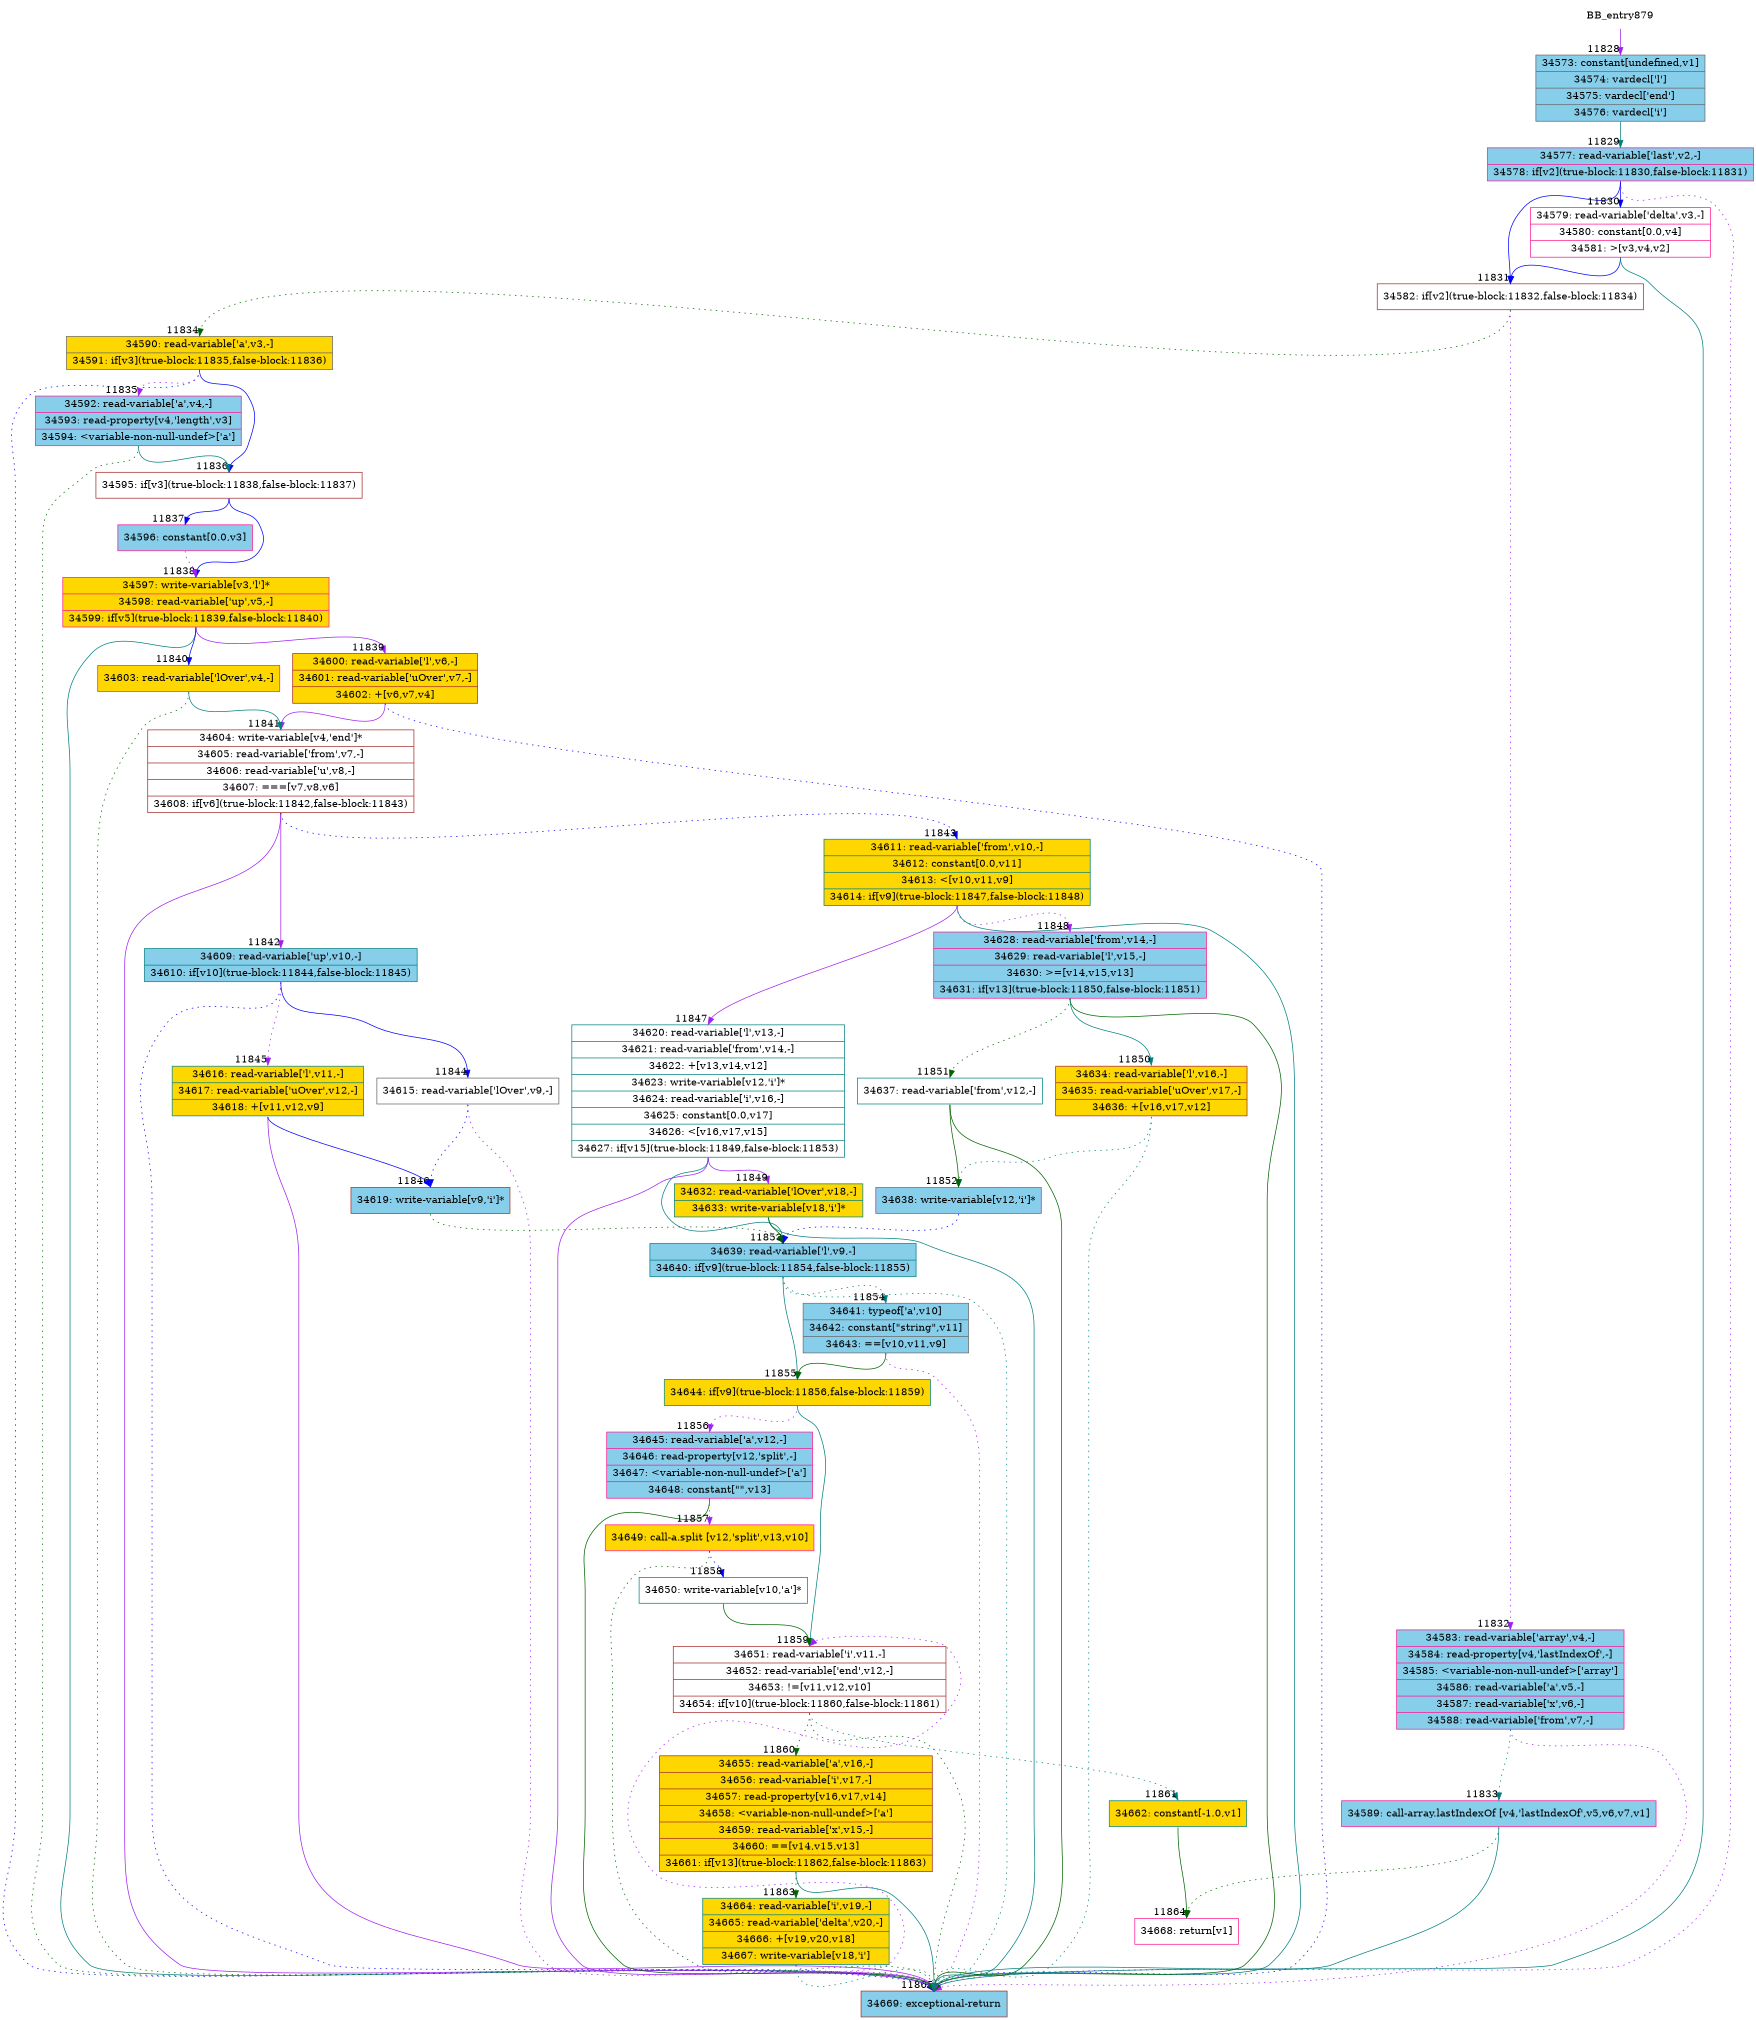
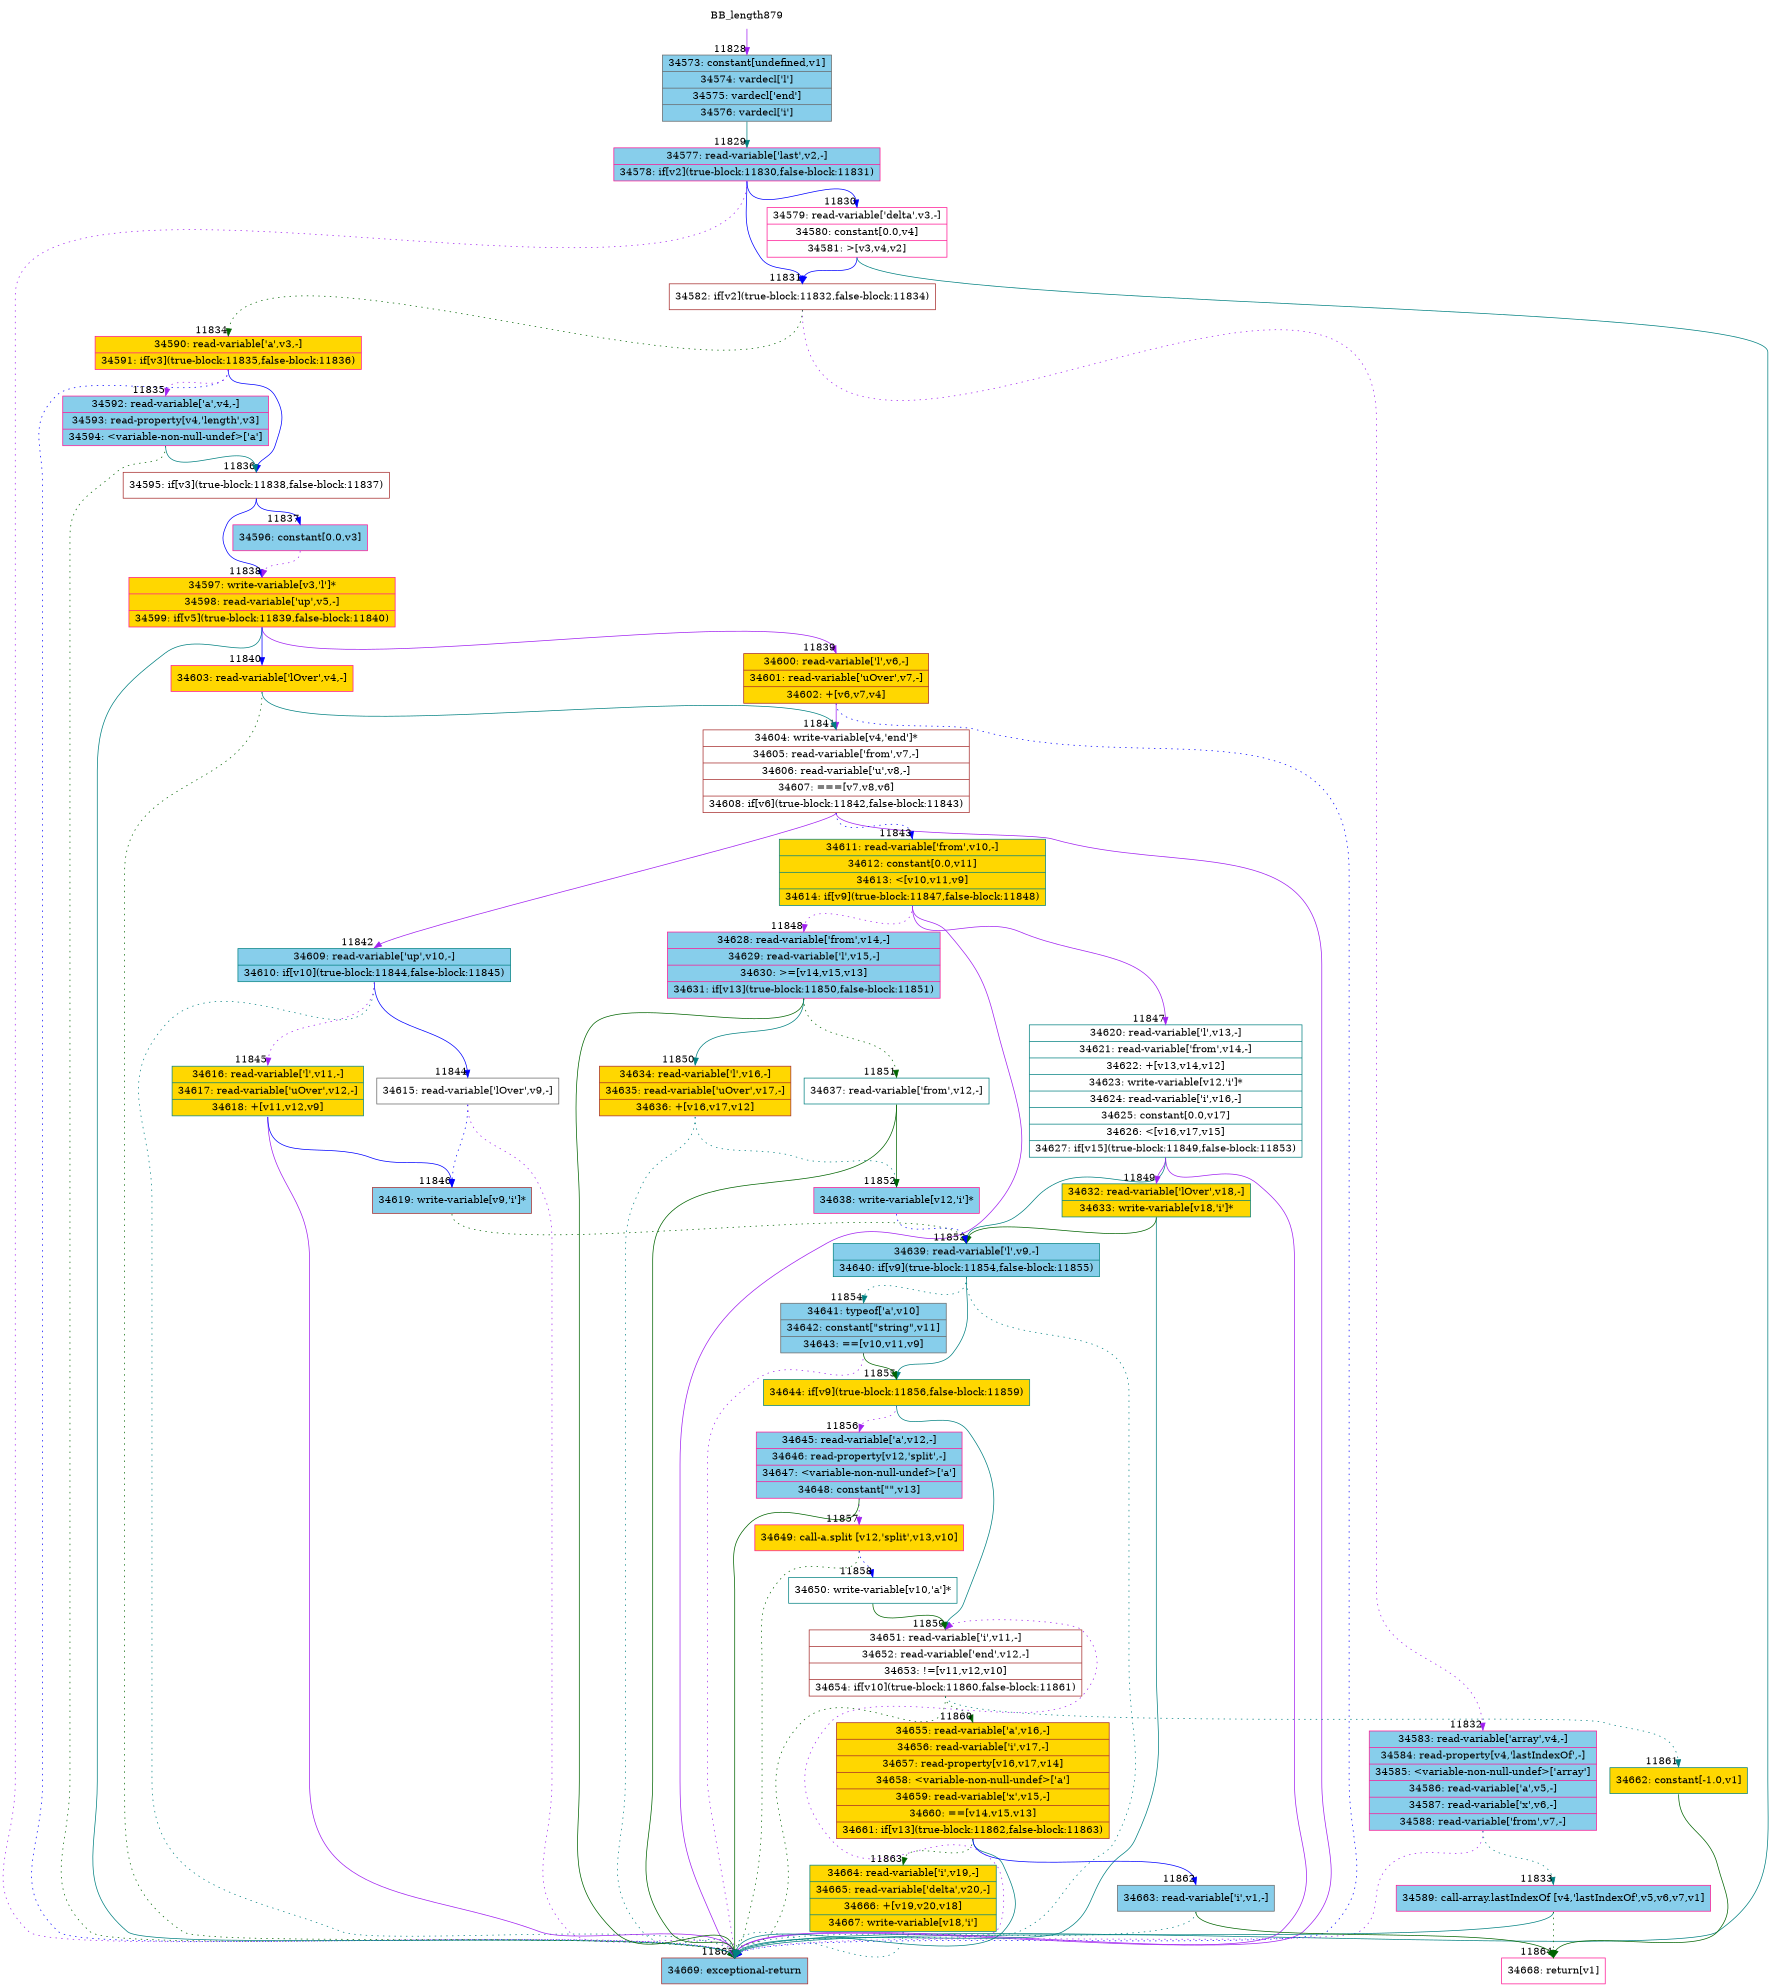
(1620, 16) -> (747, 16)
(200, 353) -> (228, 353)
(1294, 1470) -> (725, 1319)
(152, 1775) -> (152, 1607)
none -> (1196, 1898)
